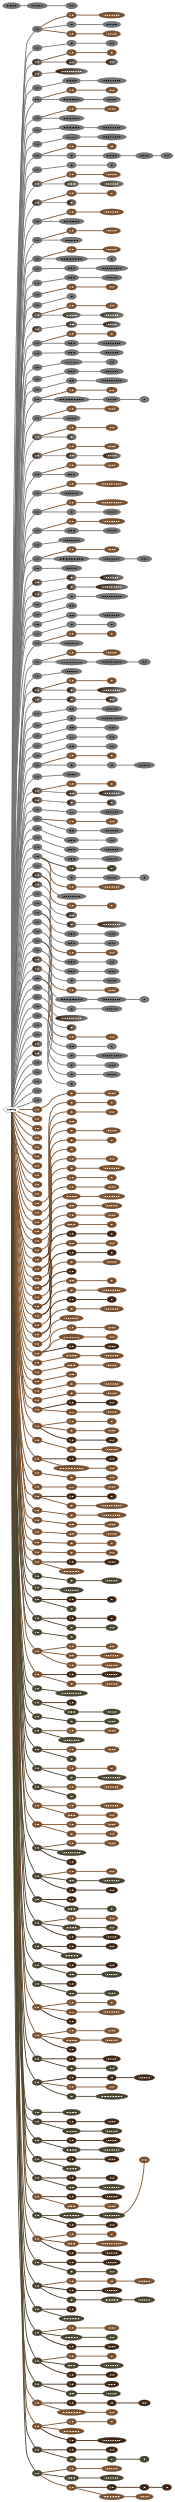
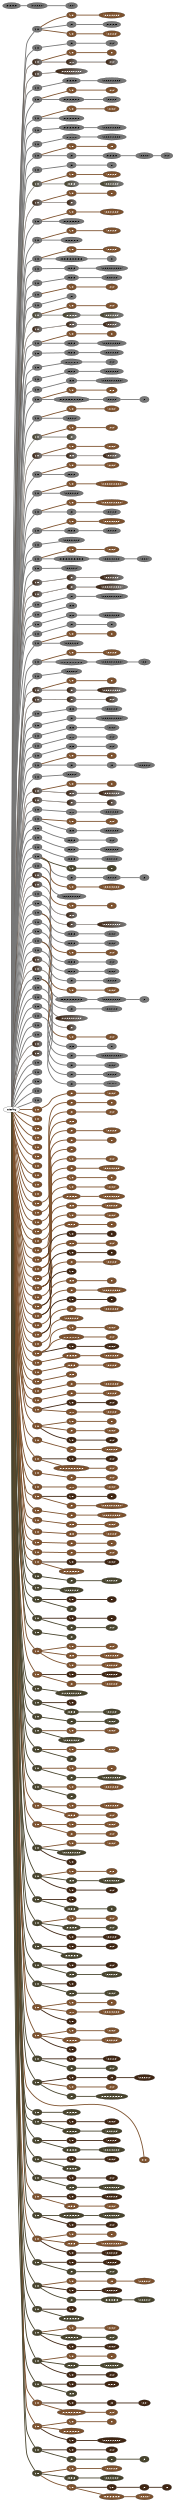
none -> (112, 1084)
(139, 2191) -> (15, 1677)
(112, 2394) -> none
